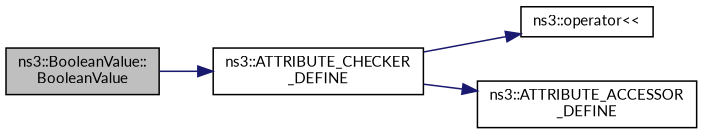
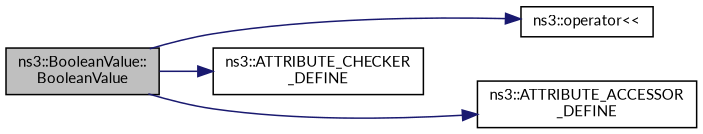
(465, 44) -> (326, 22)
(443, 87) -> (304, 117)
